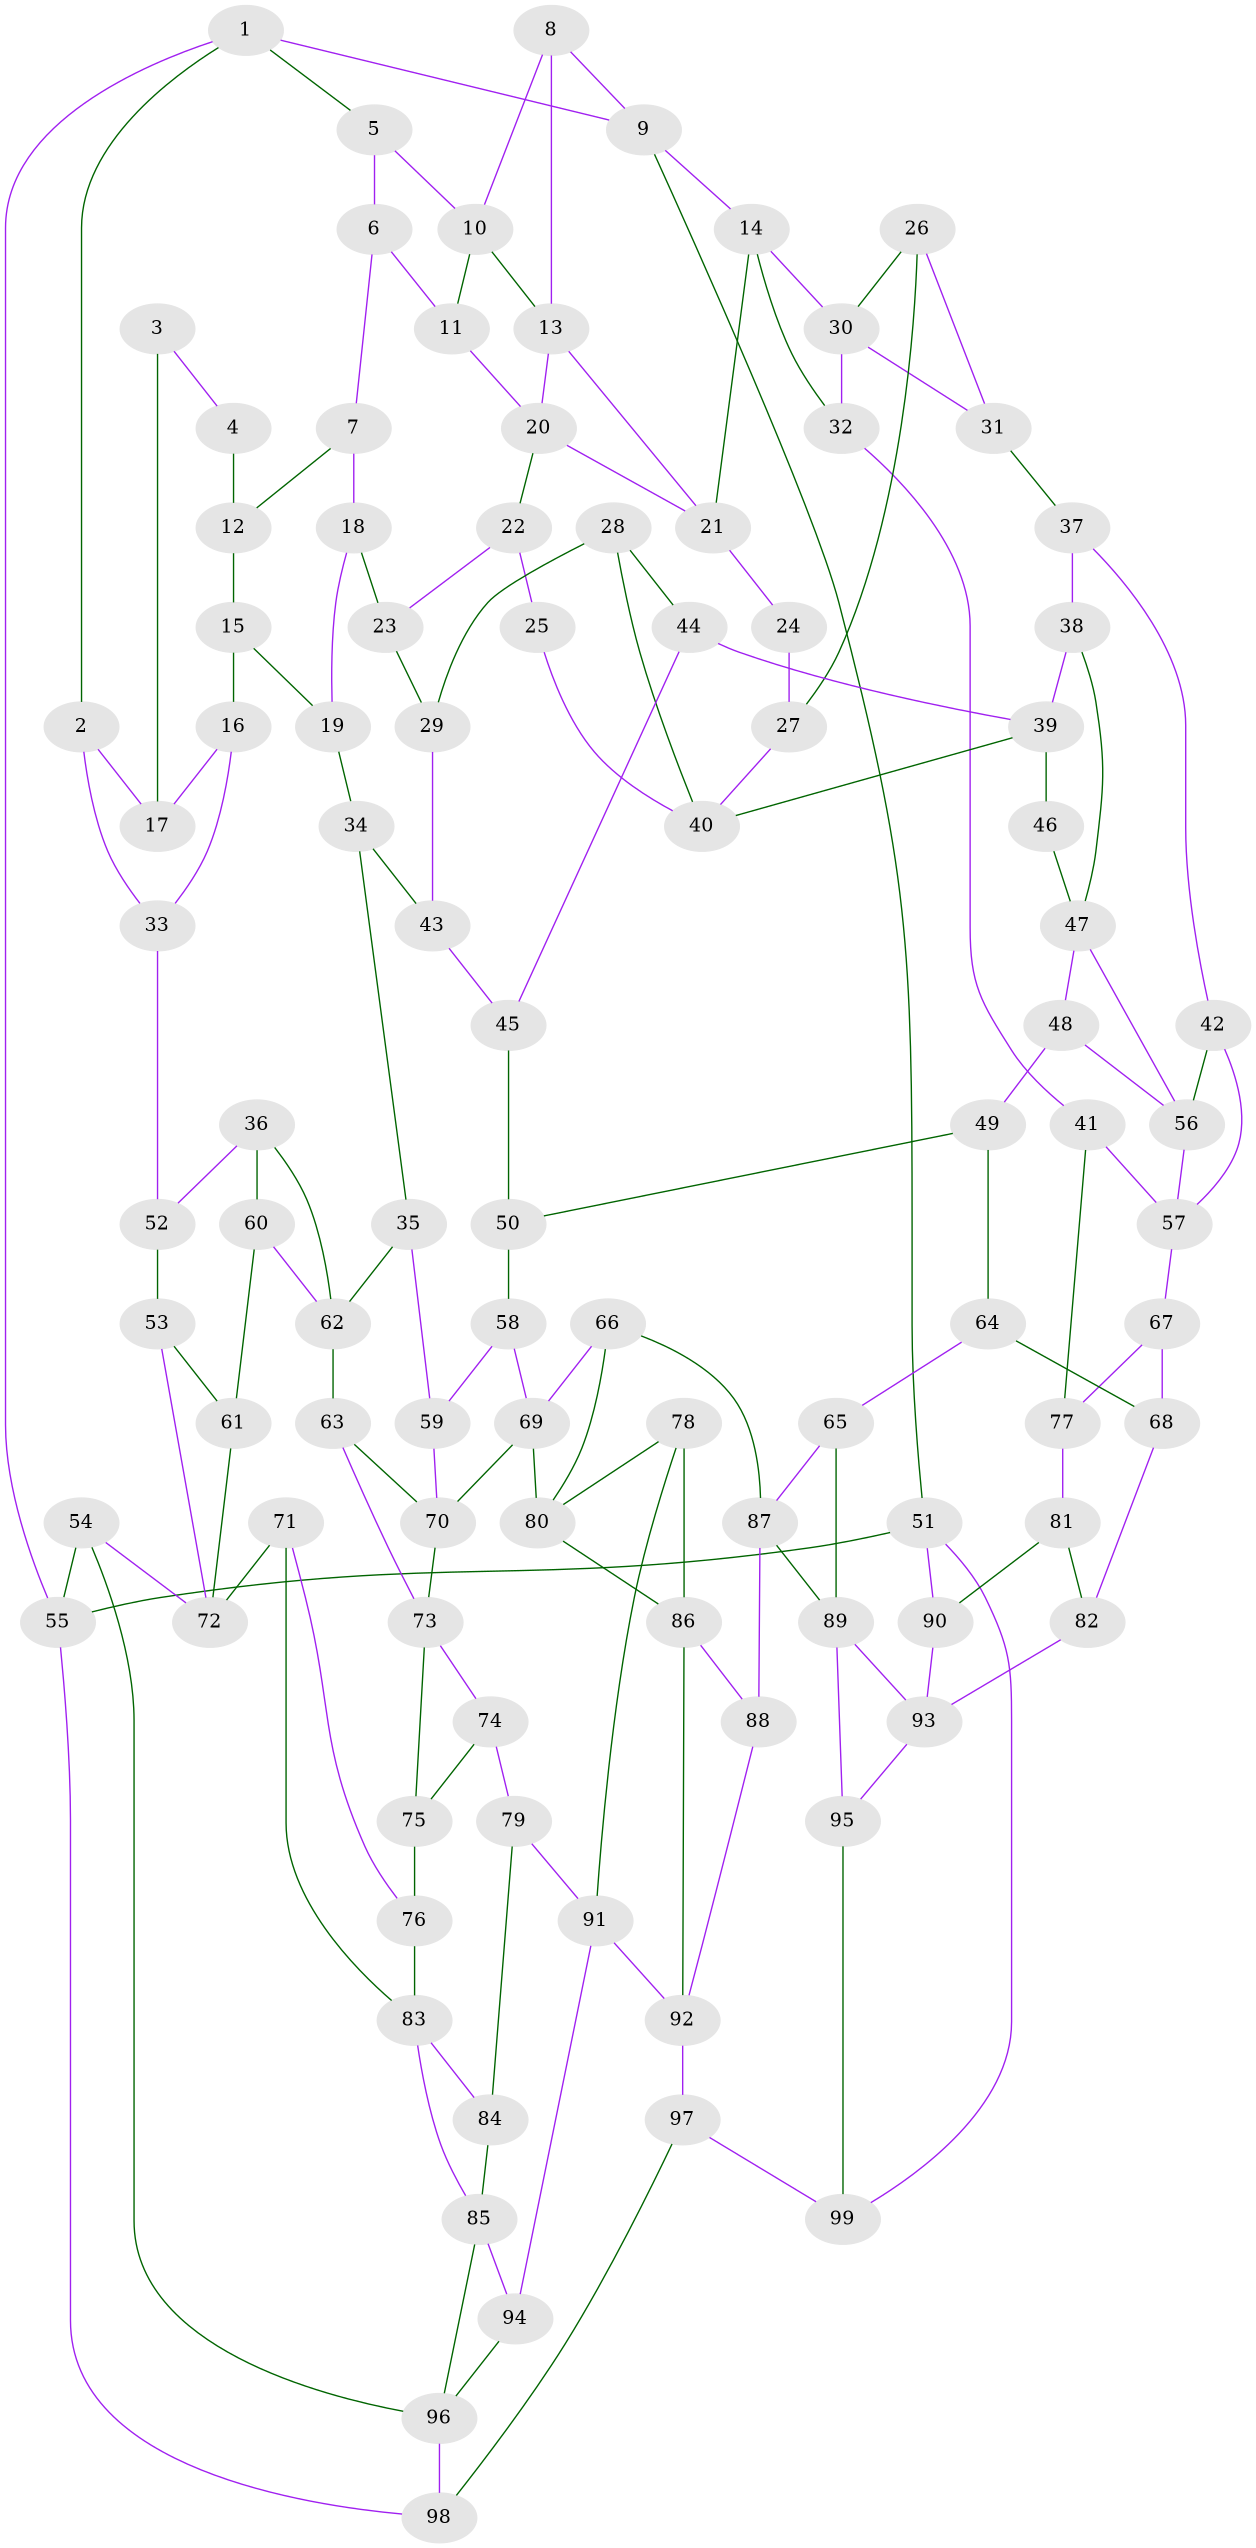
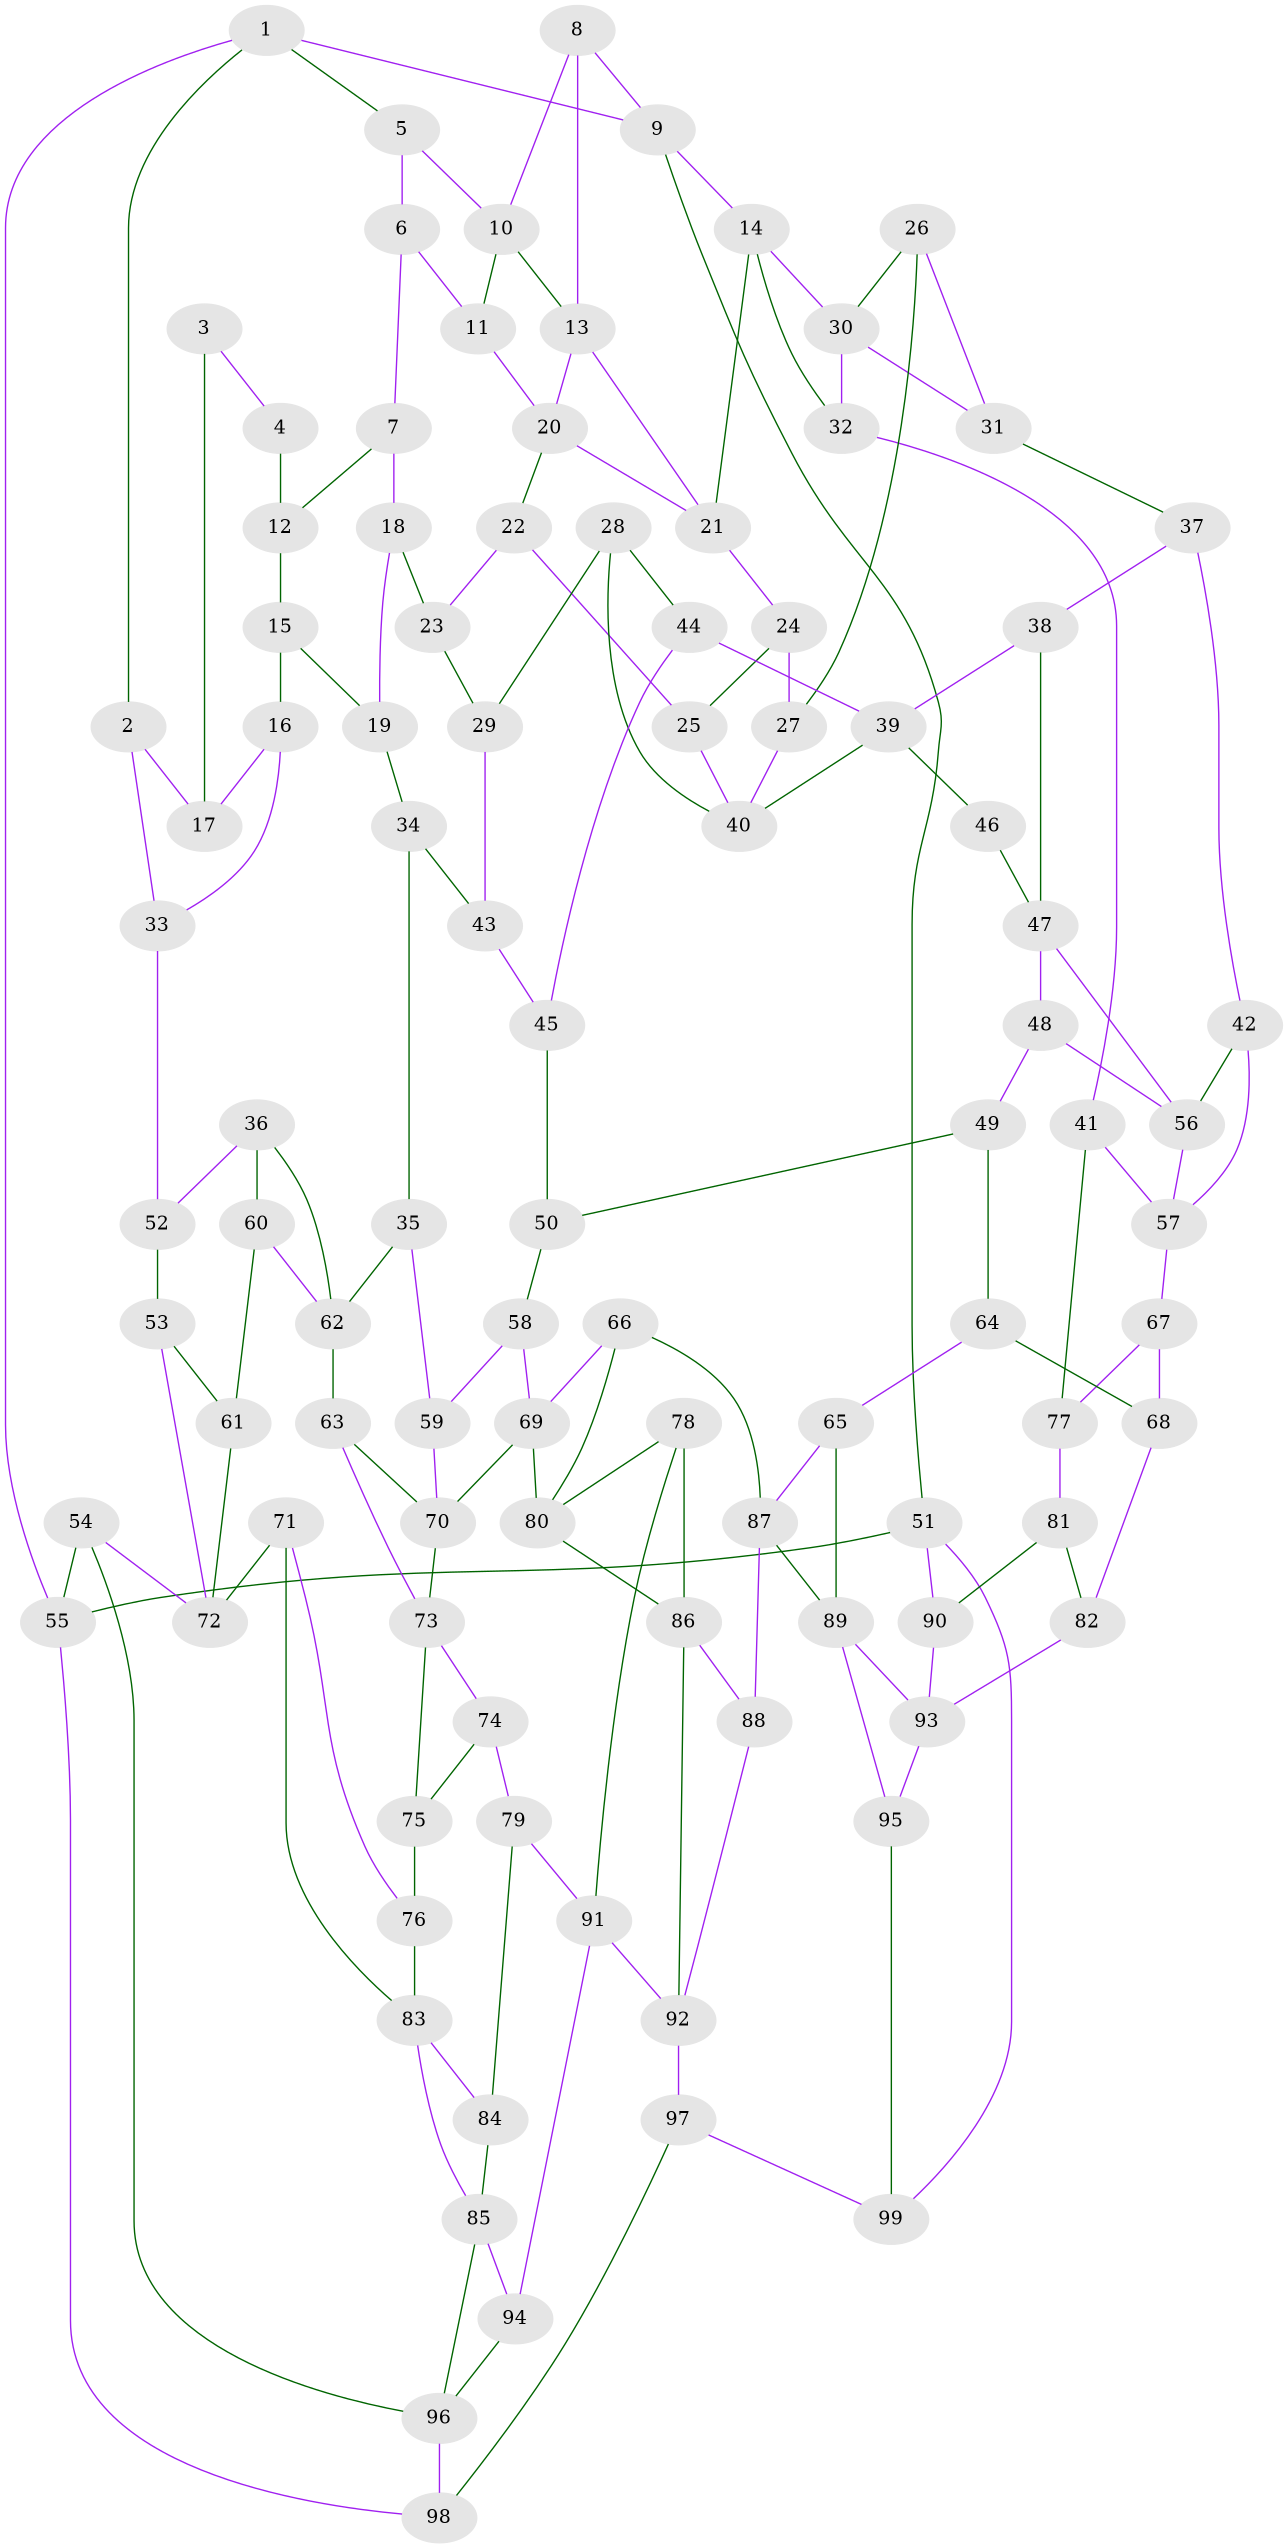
none -> (739, 677)
